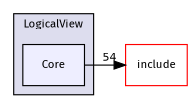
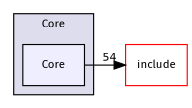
(54, 25) -> (54, 25)
